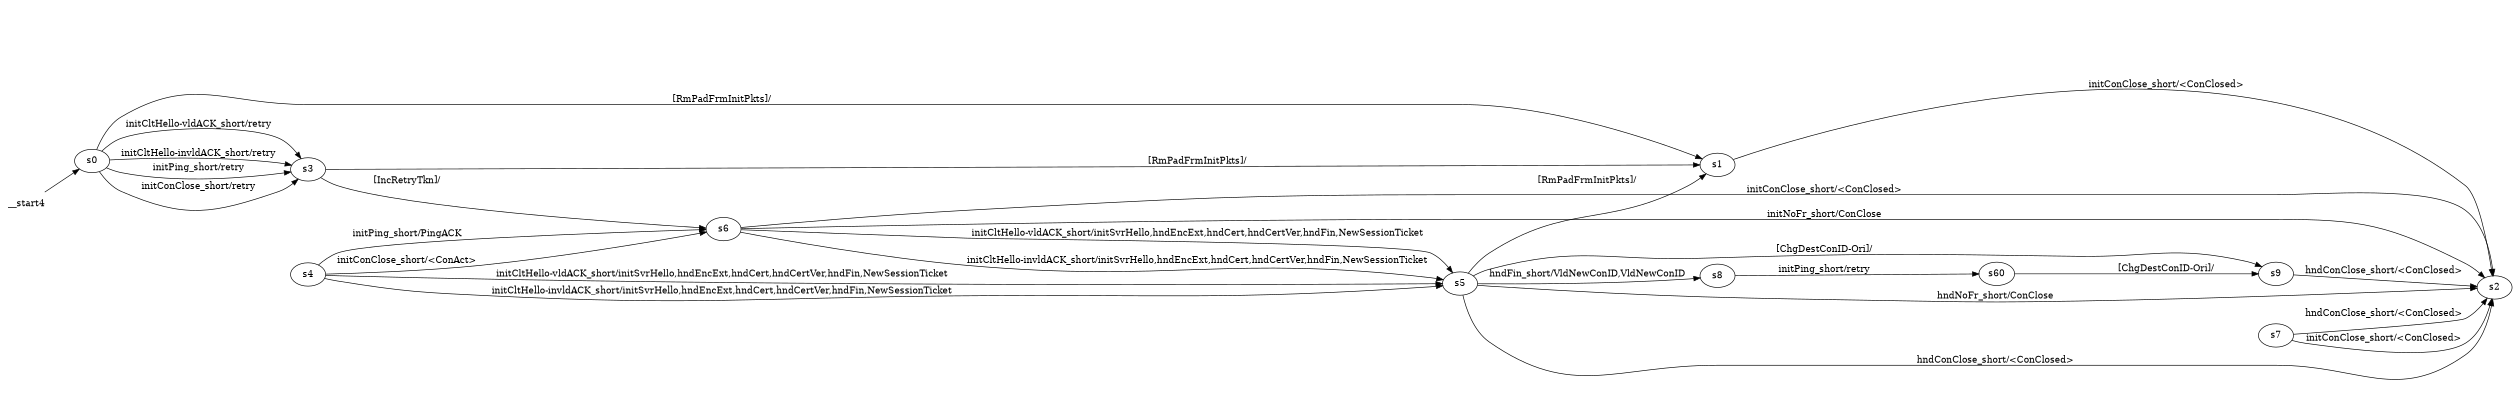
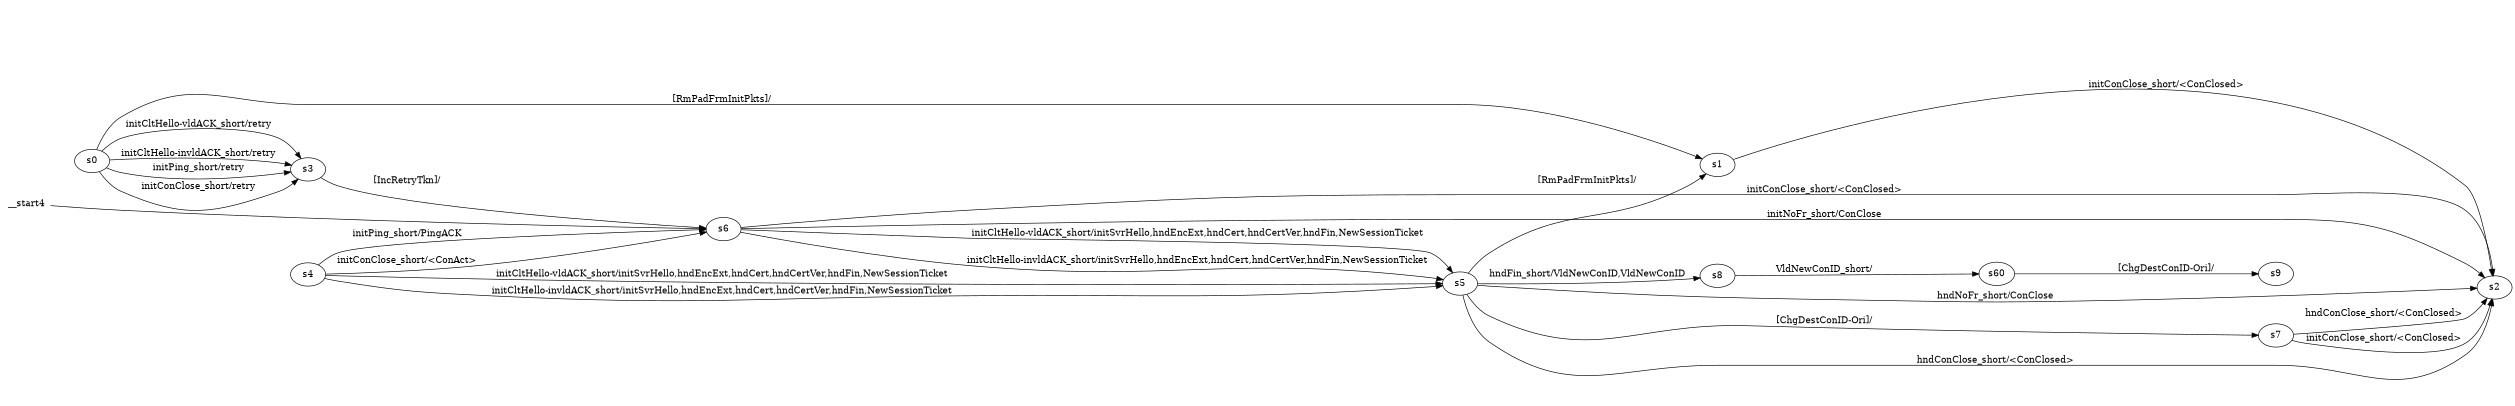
(1010, 167) -> none
(59, 182) -> (375, 220)
(1864, 255) -> (1853, 328)
(1826, 270) -> (1826, 270)
(2382, 280) -> none
